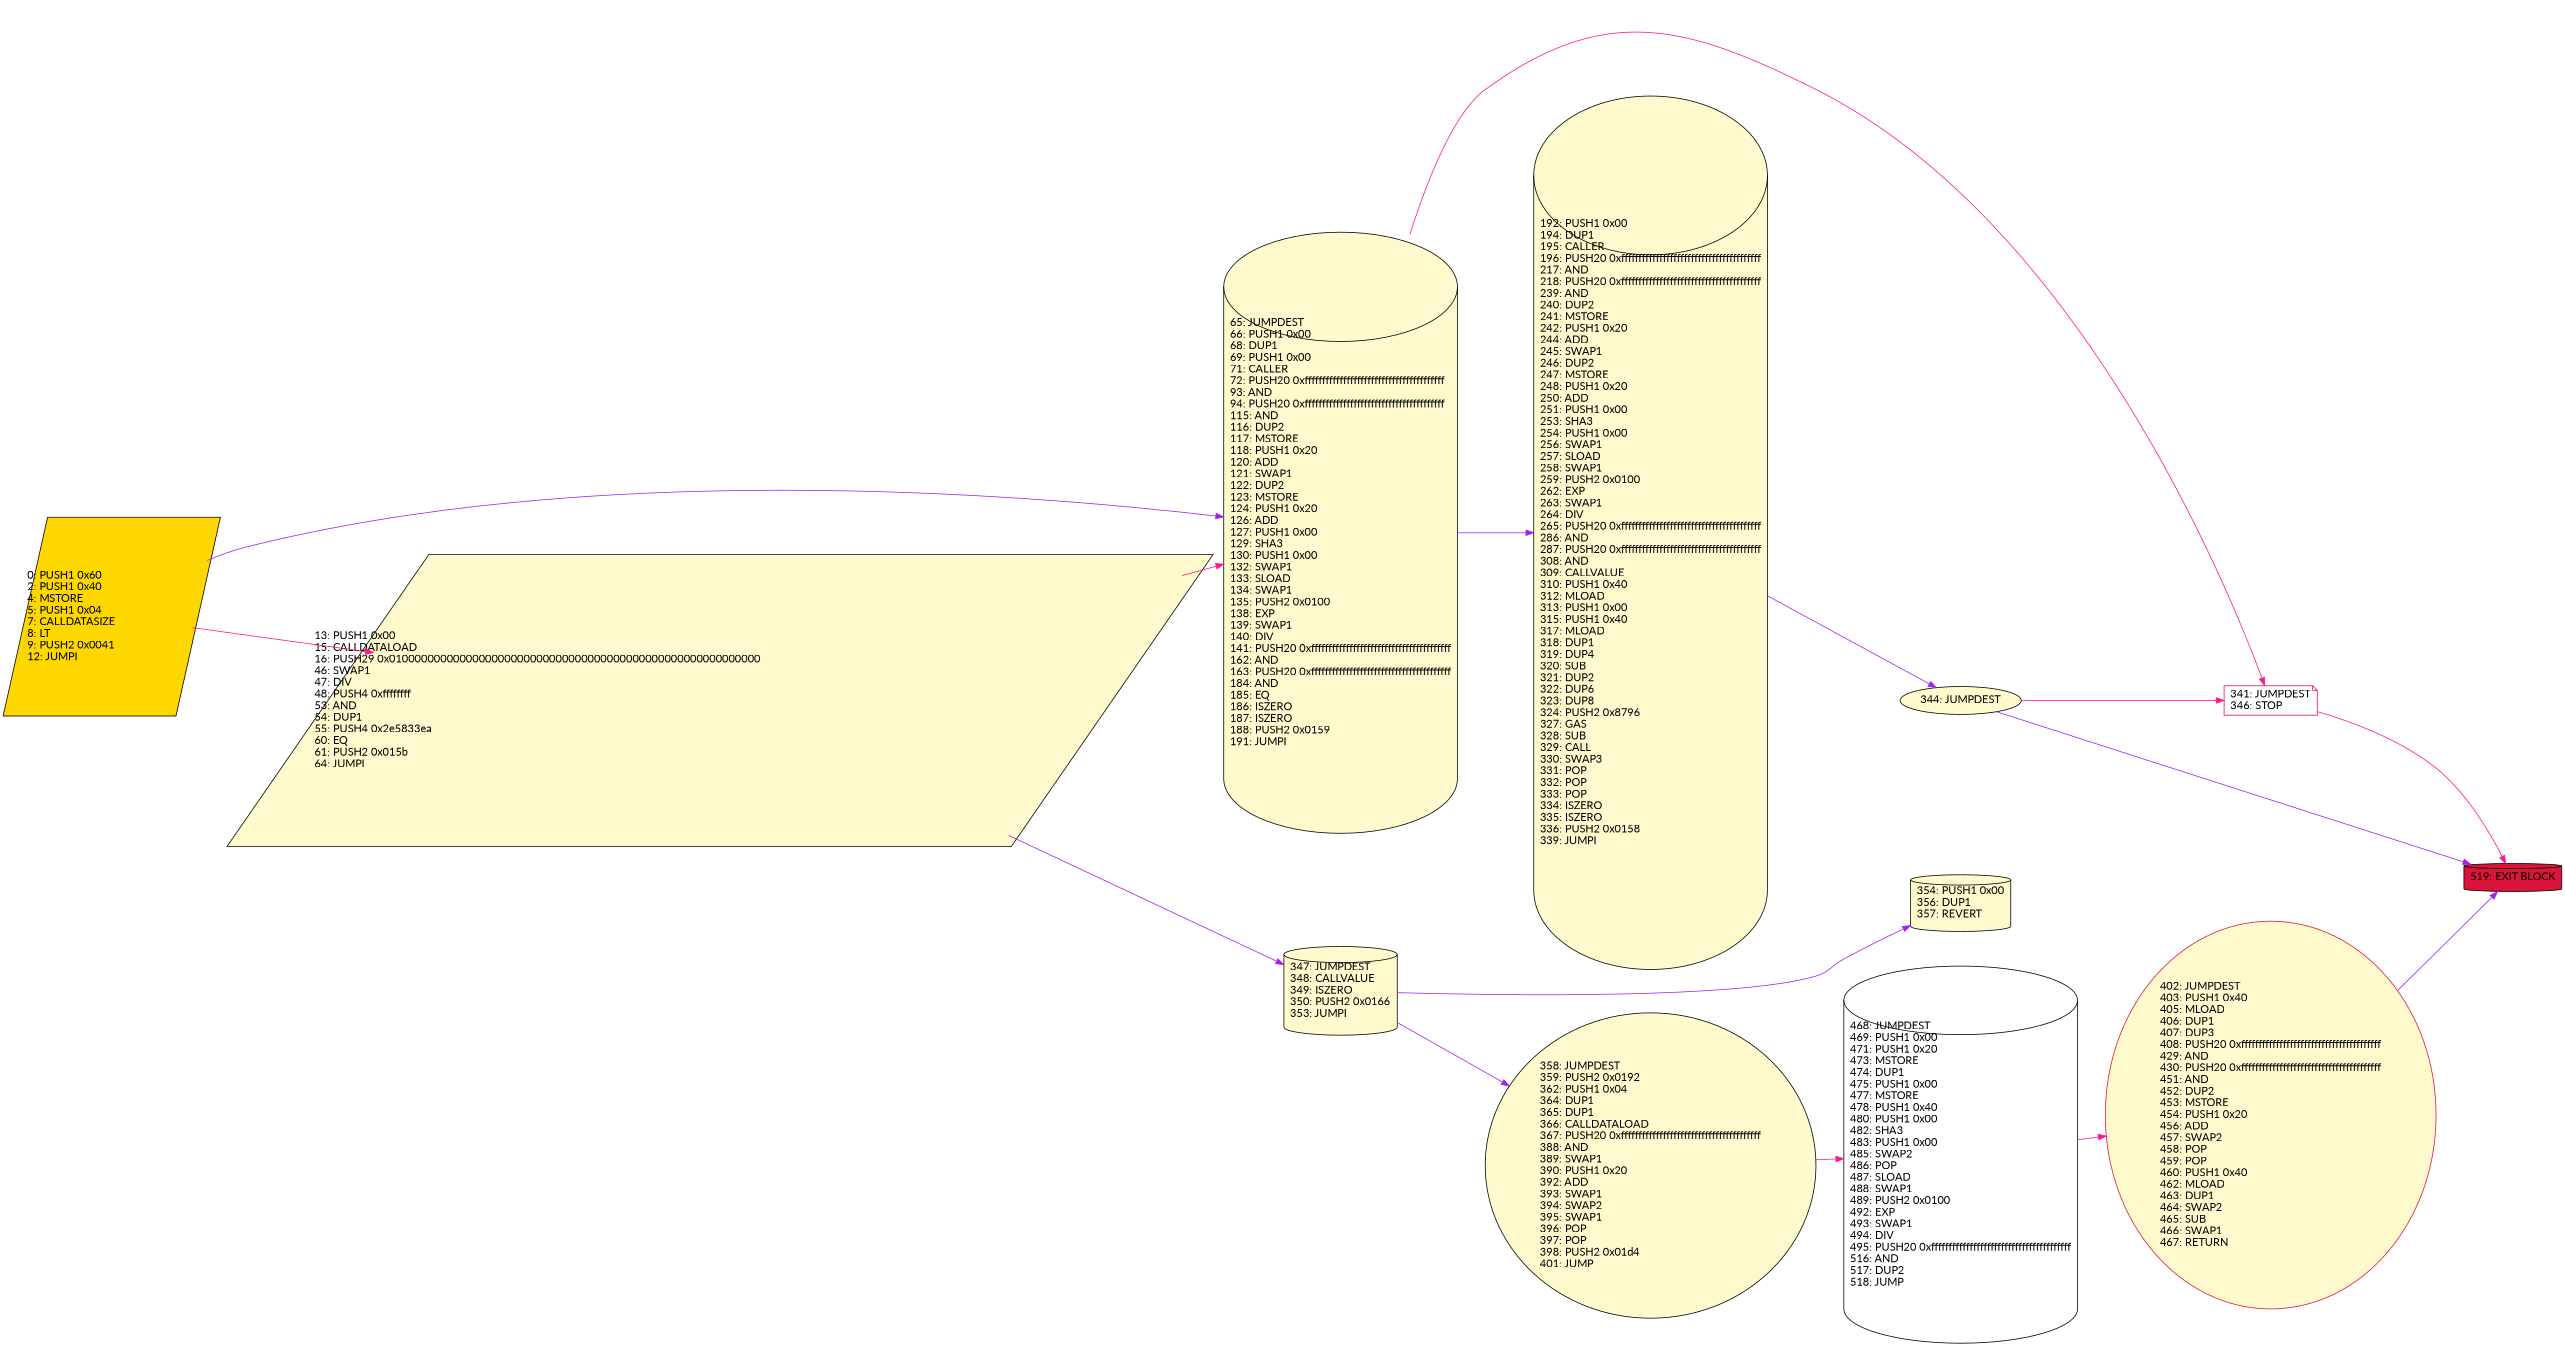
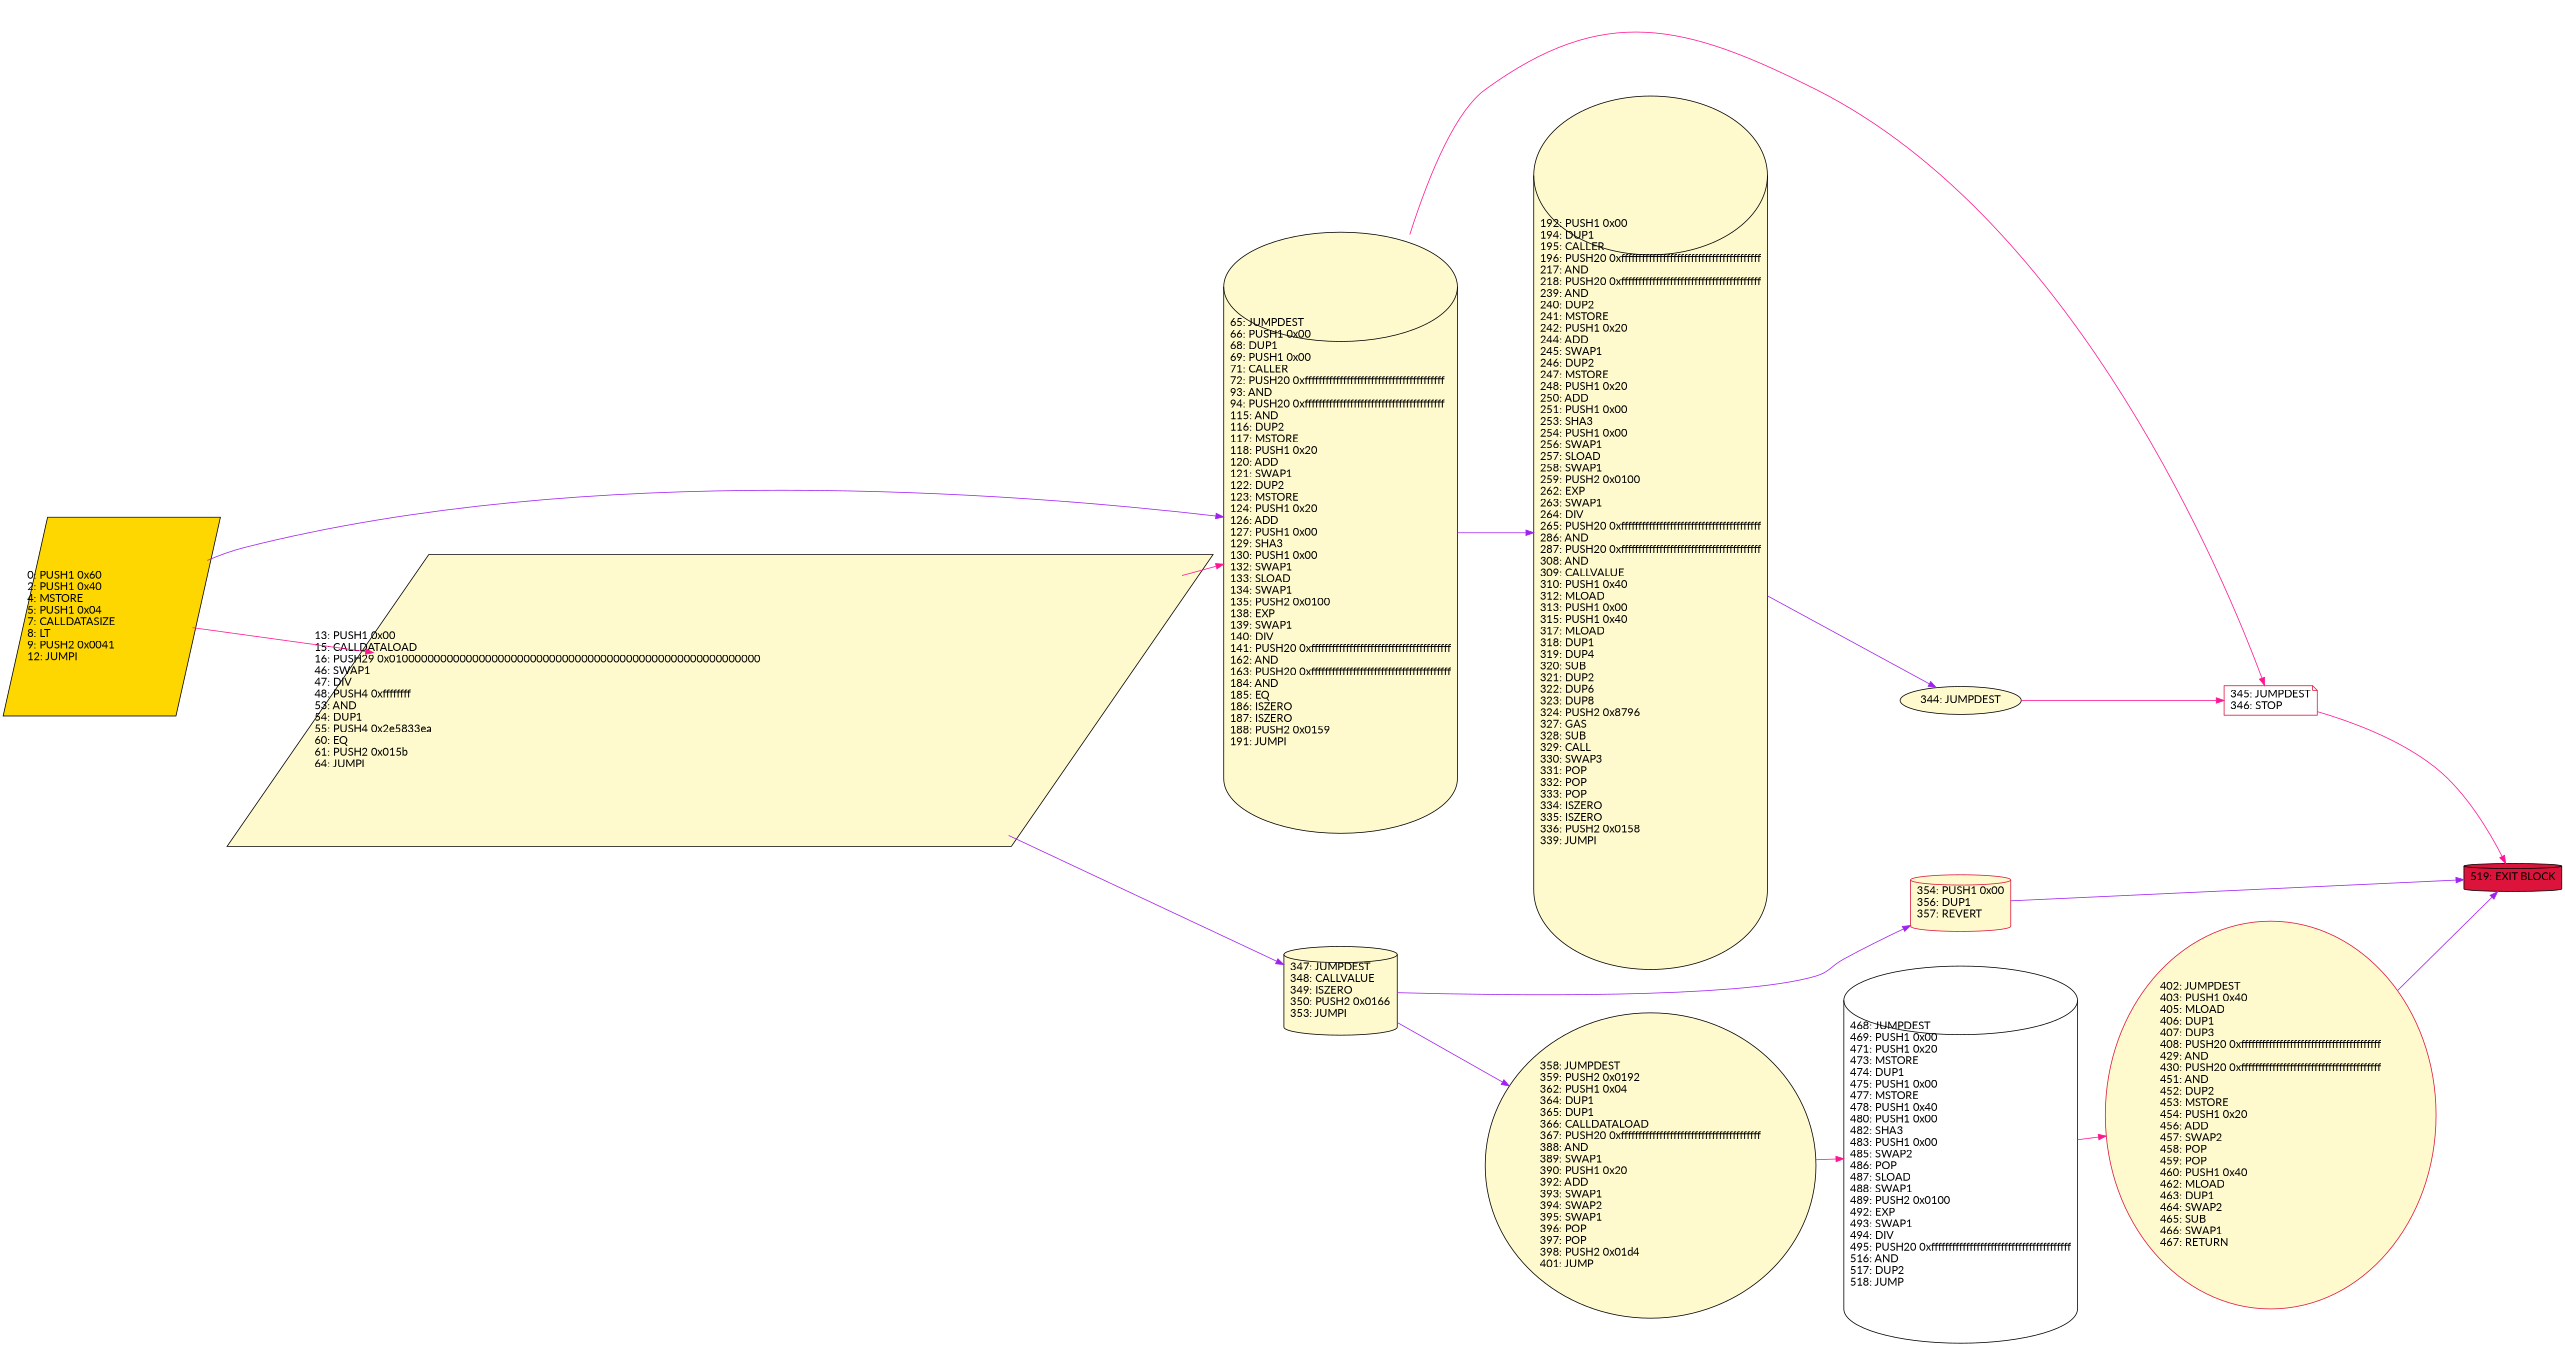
(2271, 700) -> (2271, 700)
(2230, 787) -> (2233, 890)
(1961, 903) -> (1961, 903)
